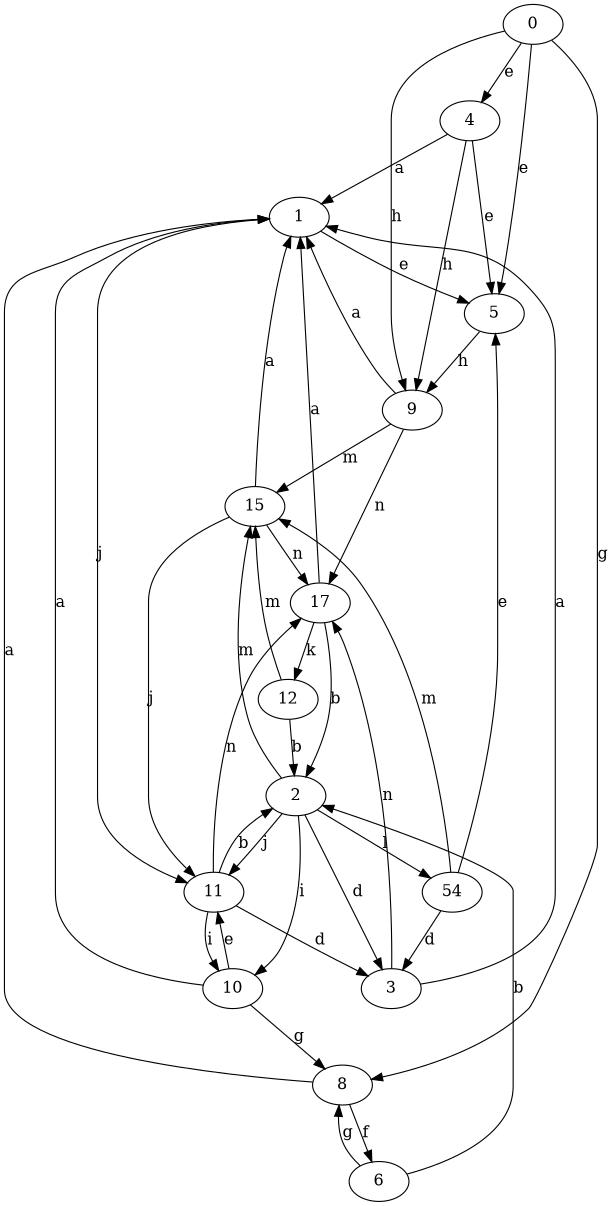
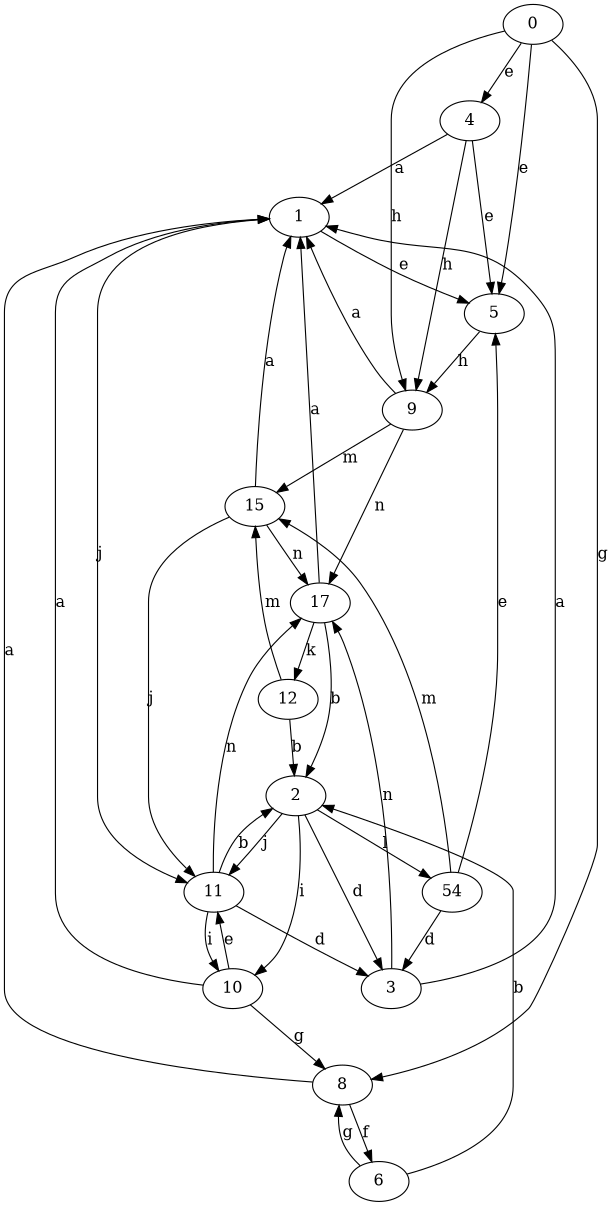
(239, 663) -> none
